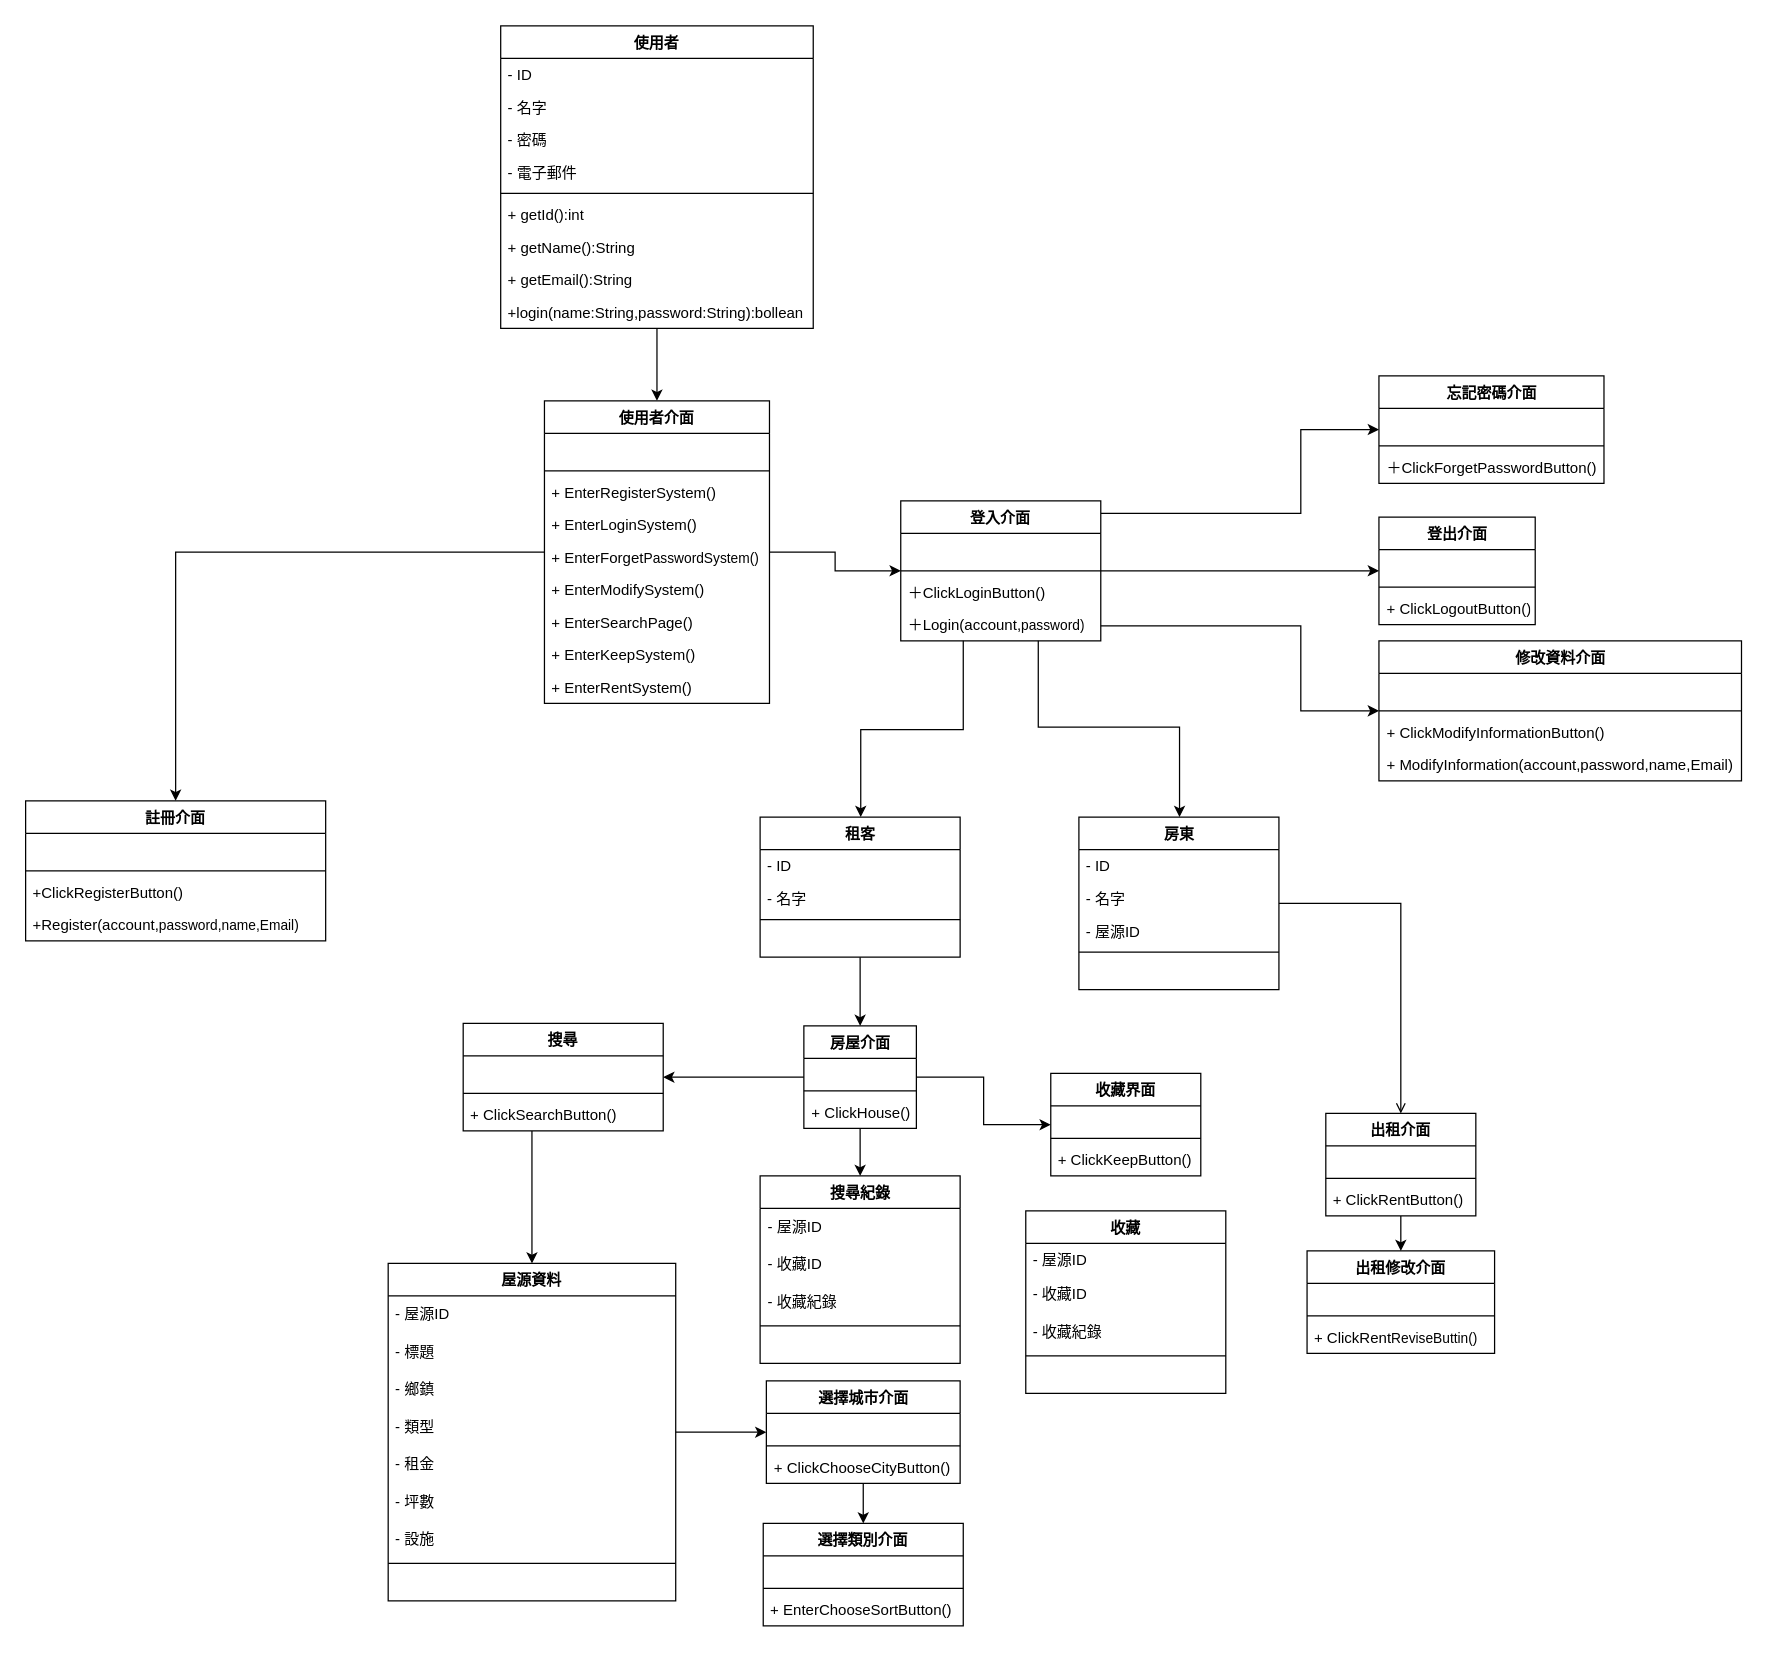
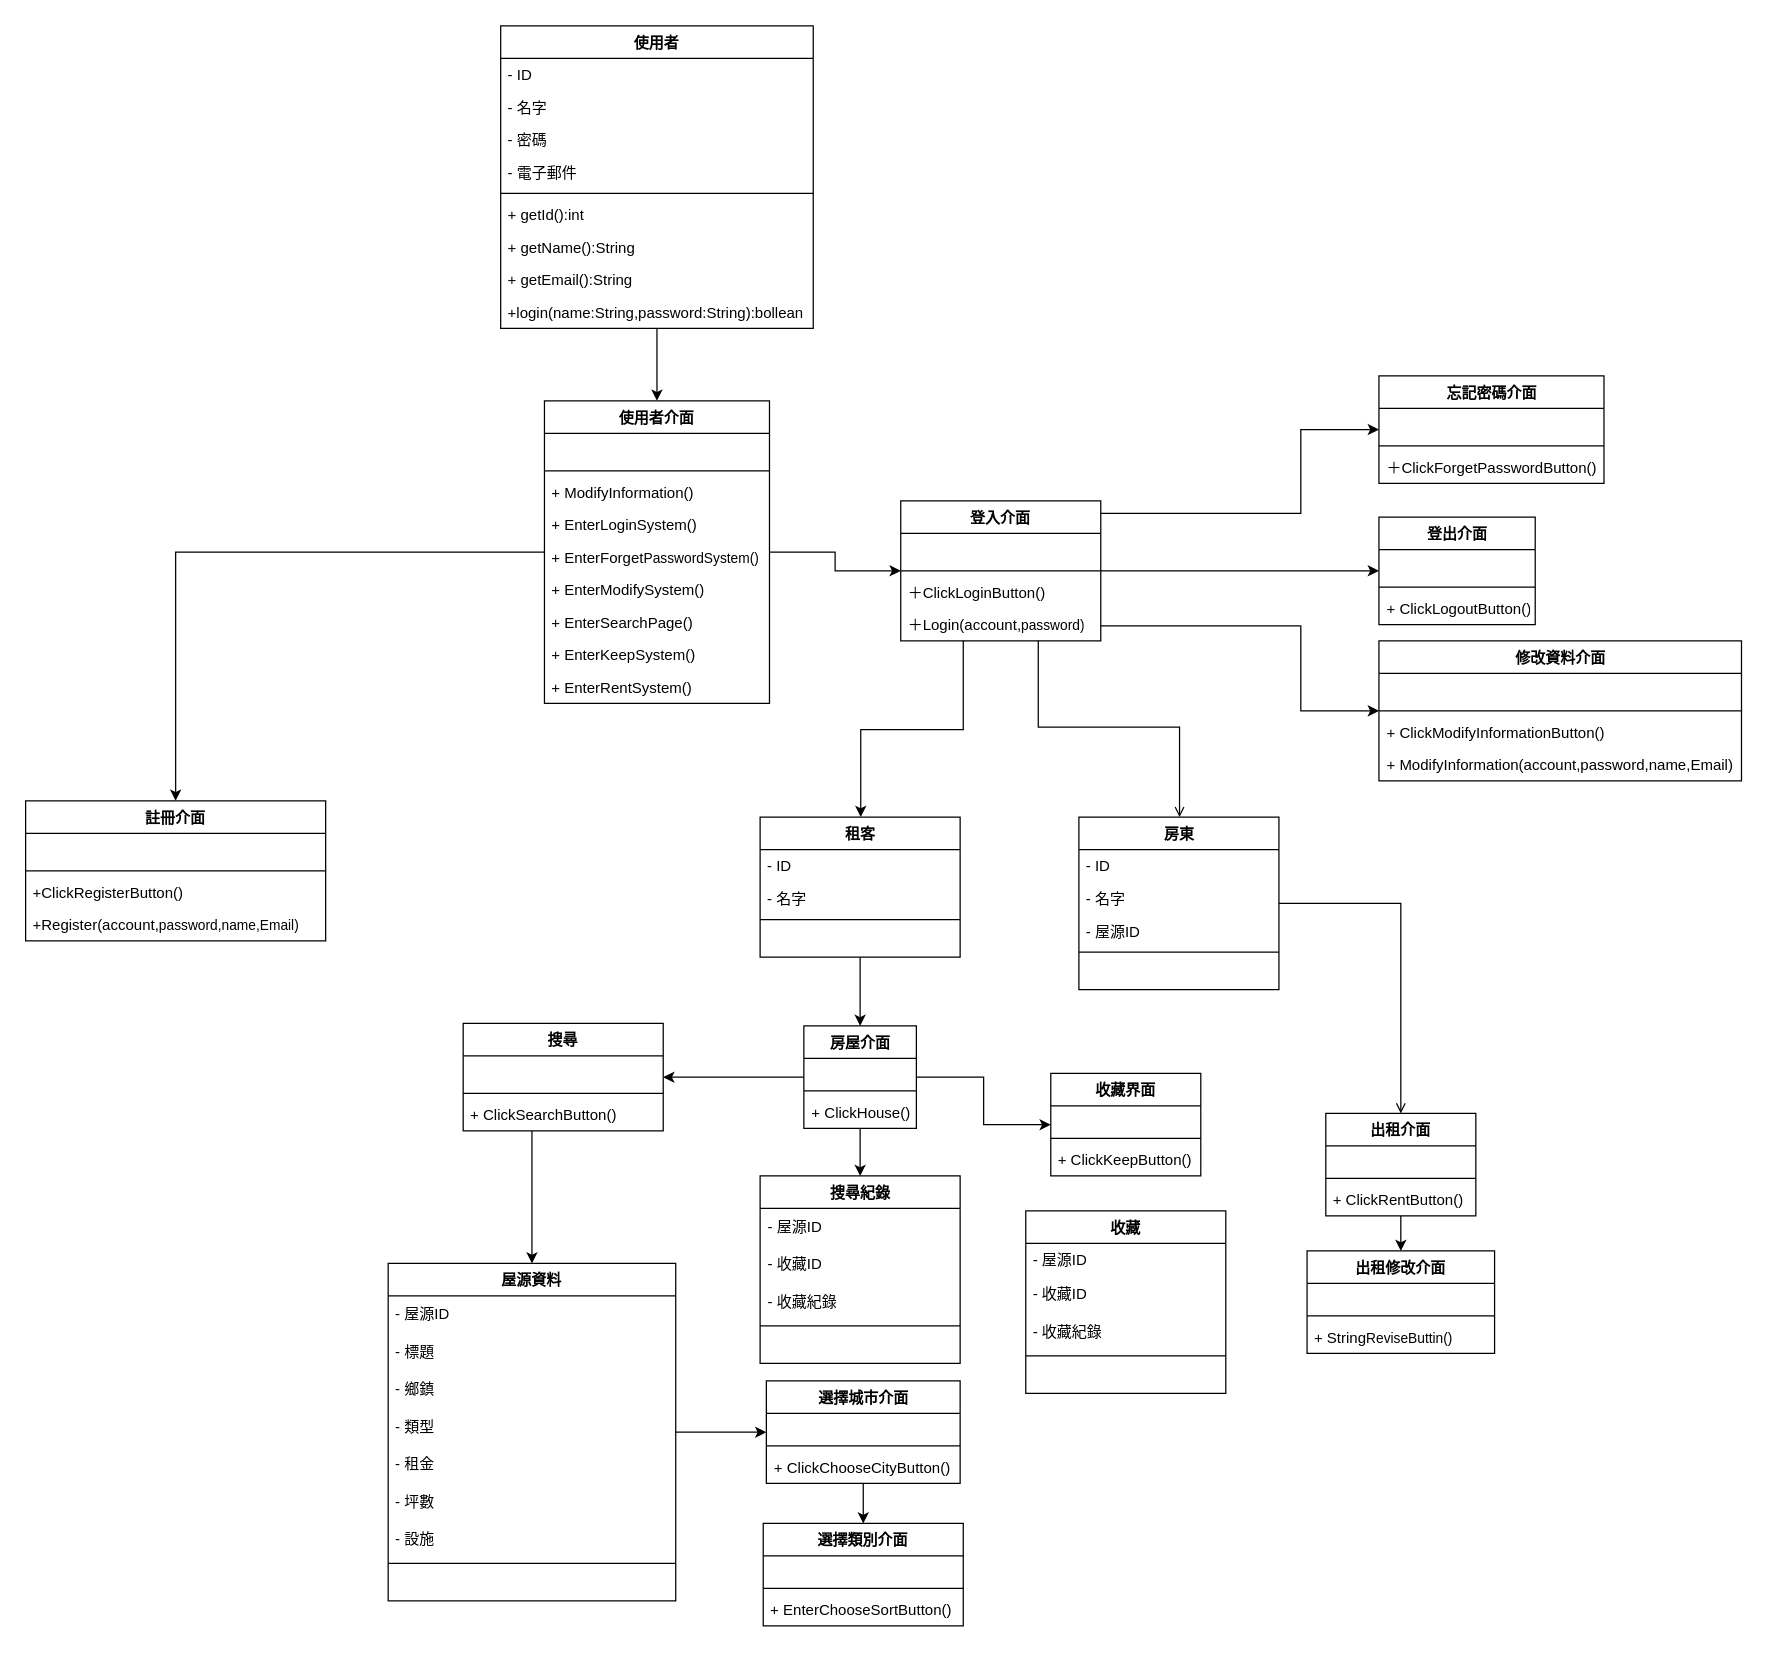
(647, 493) -> (636, 493)
(1179, 807) -> (1179, 809)
(1402, 1347) -> (1401, 1338)
